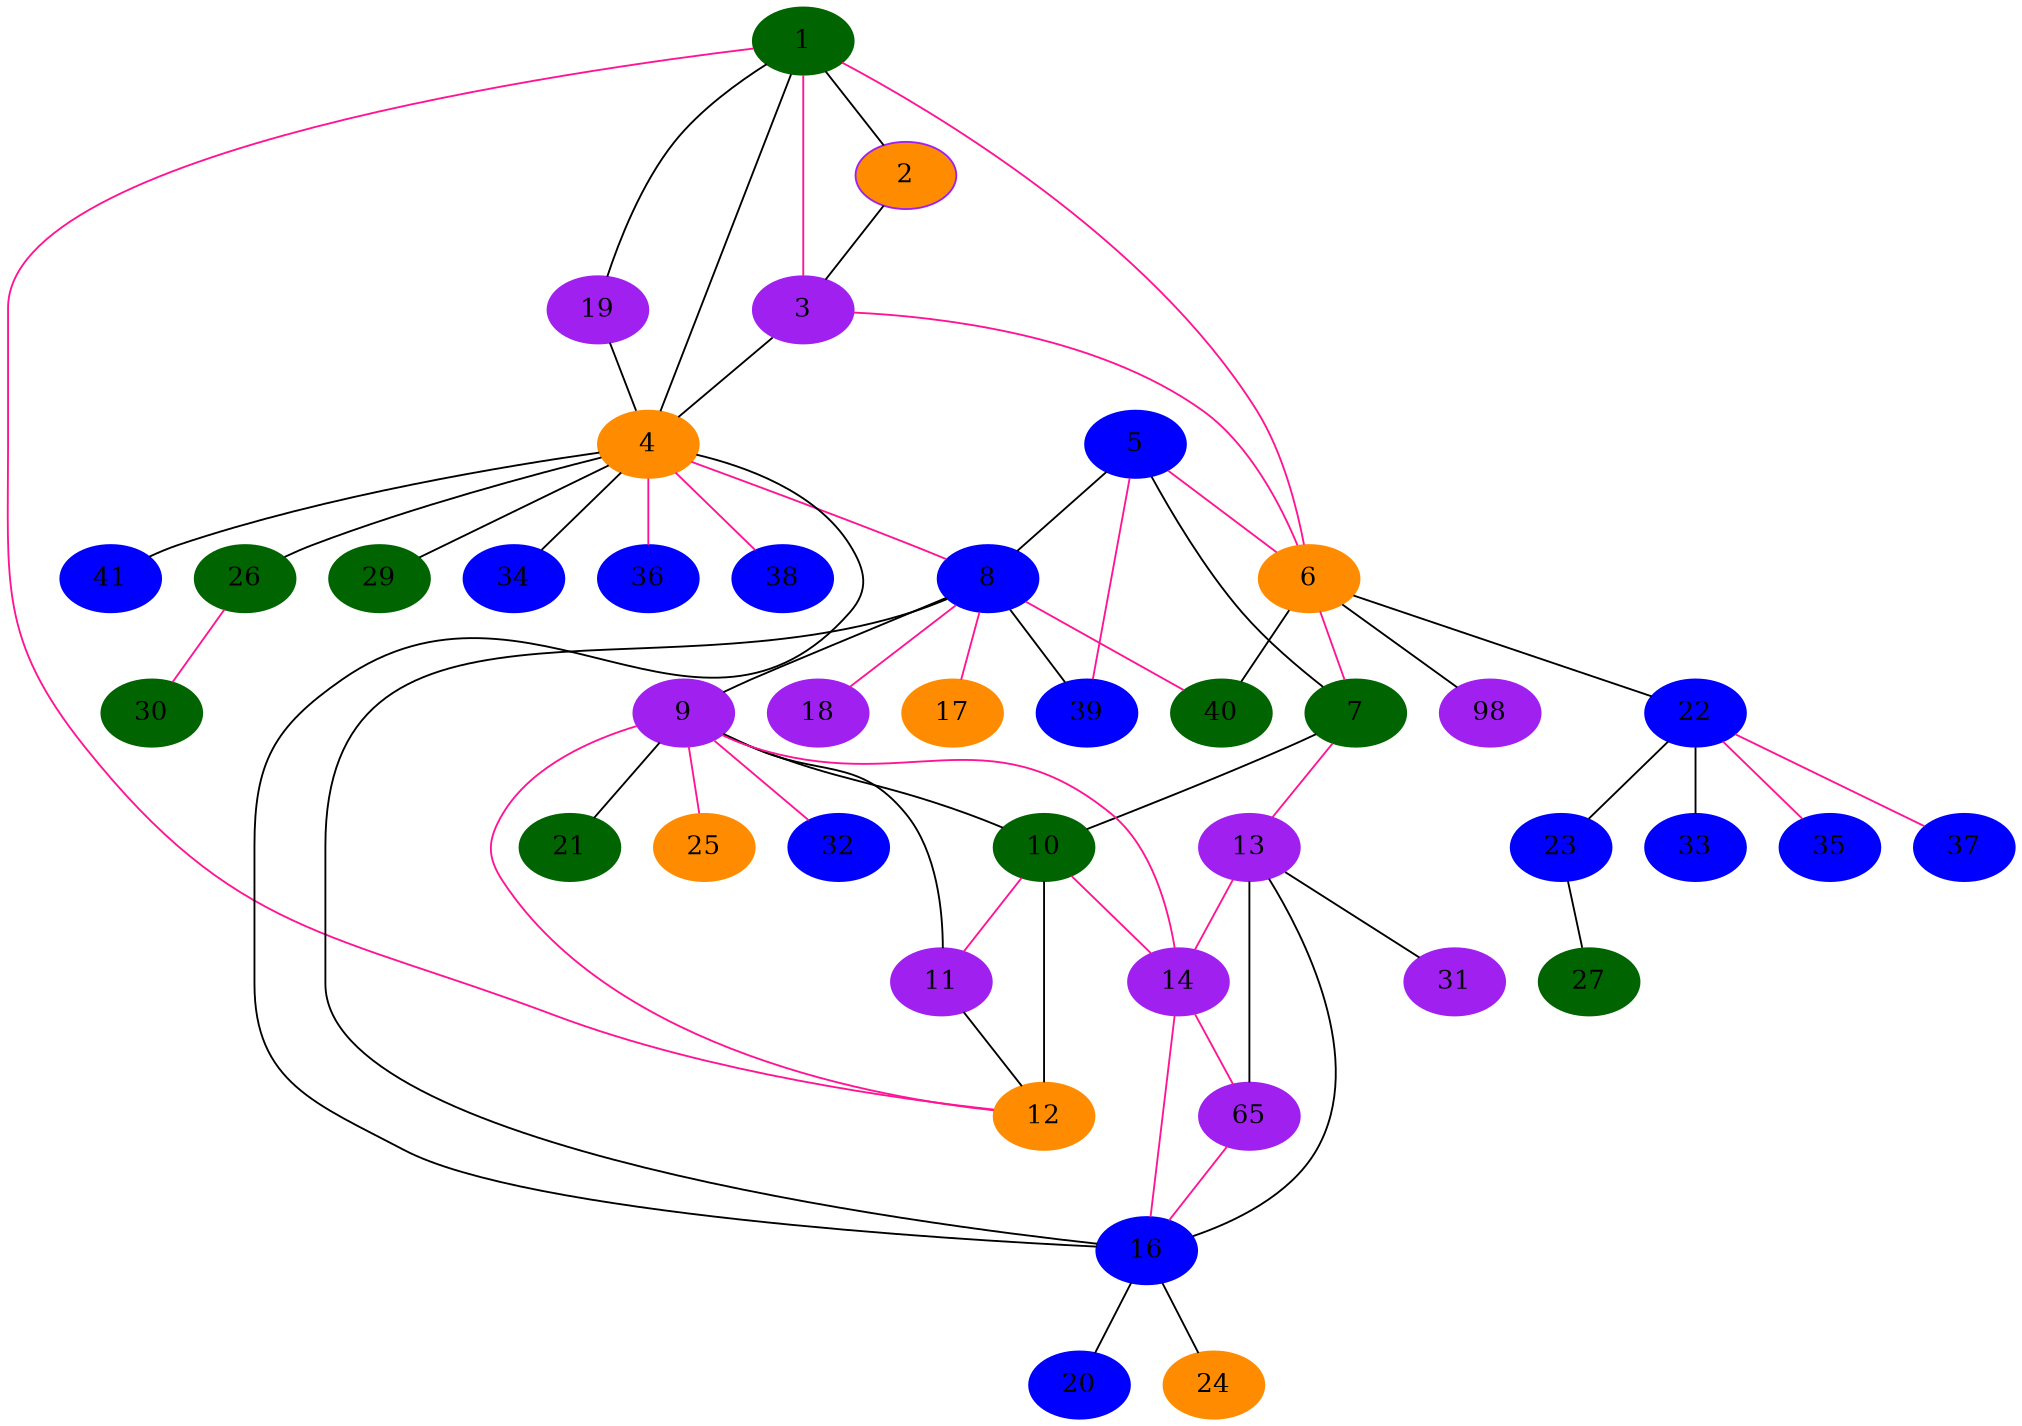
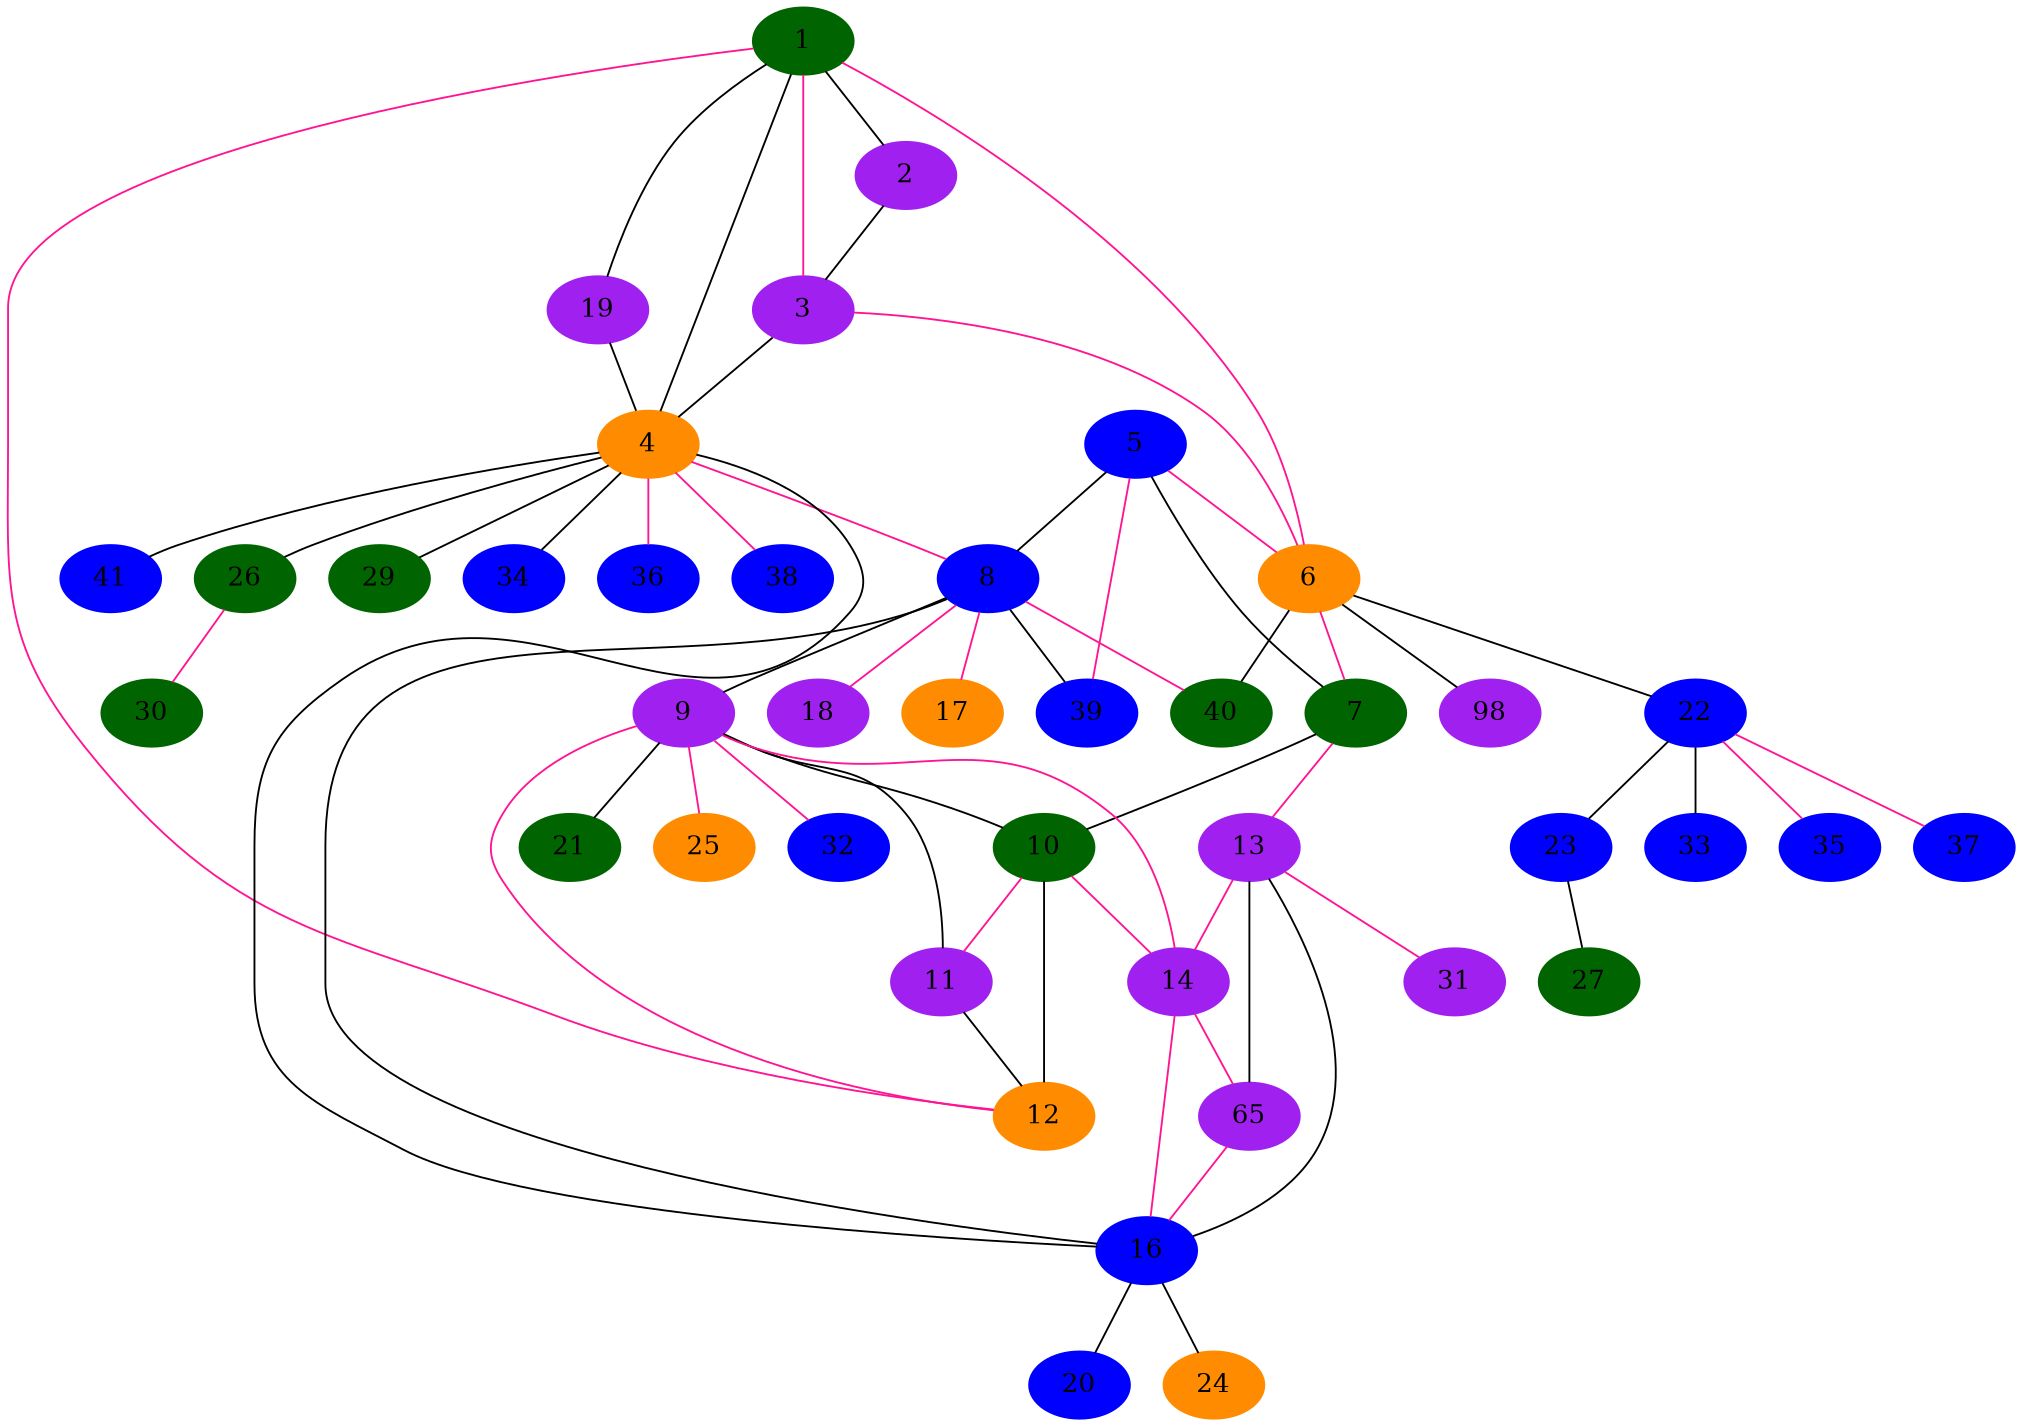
(906, 175) -> (906, 175)
(1352, 915) -> (1352, 915)
